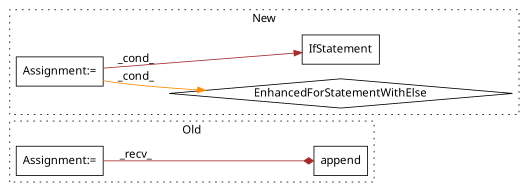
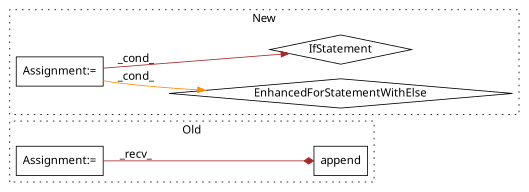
(341, 50) -> (341, 50)
